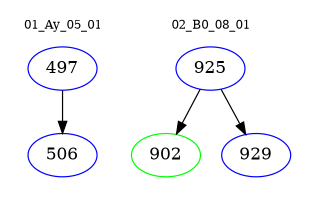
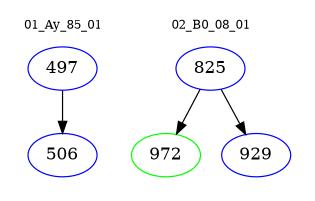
(63, 26) -> (63, 26)
(210, 69) -> (210, 69)
(166, 155) -> (166, 155)
